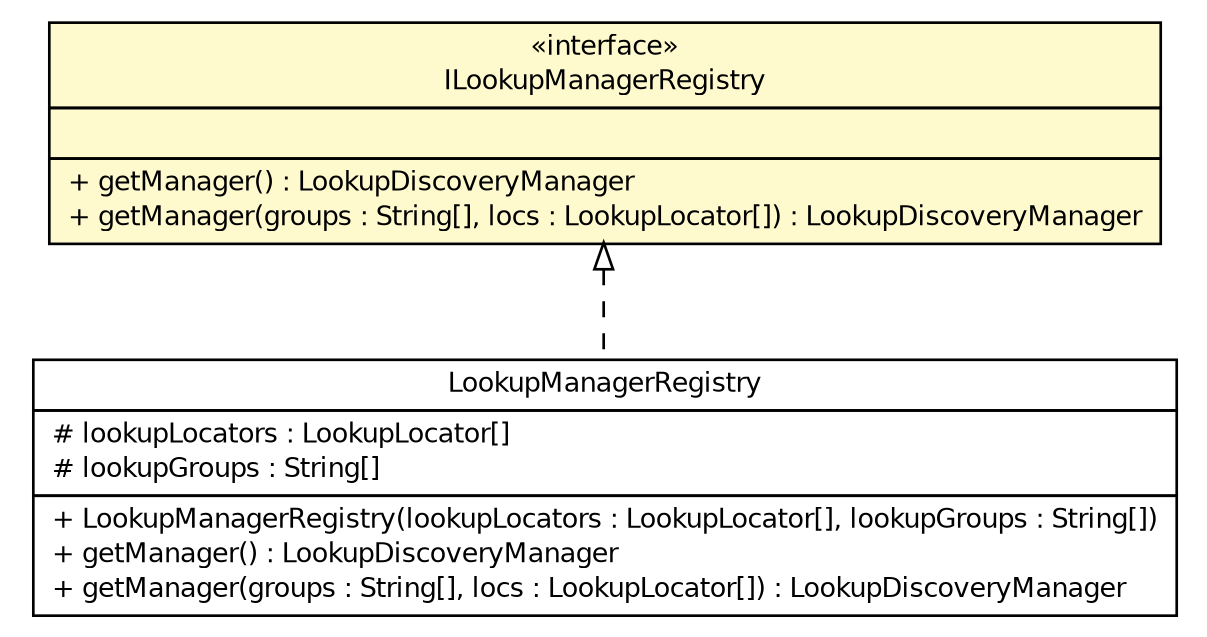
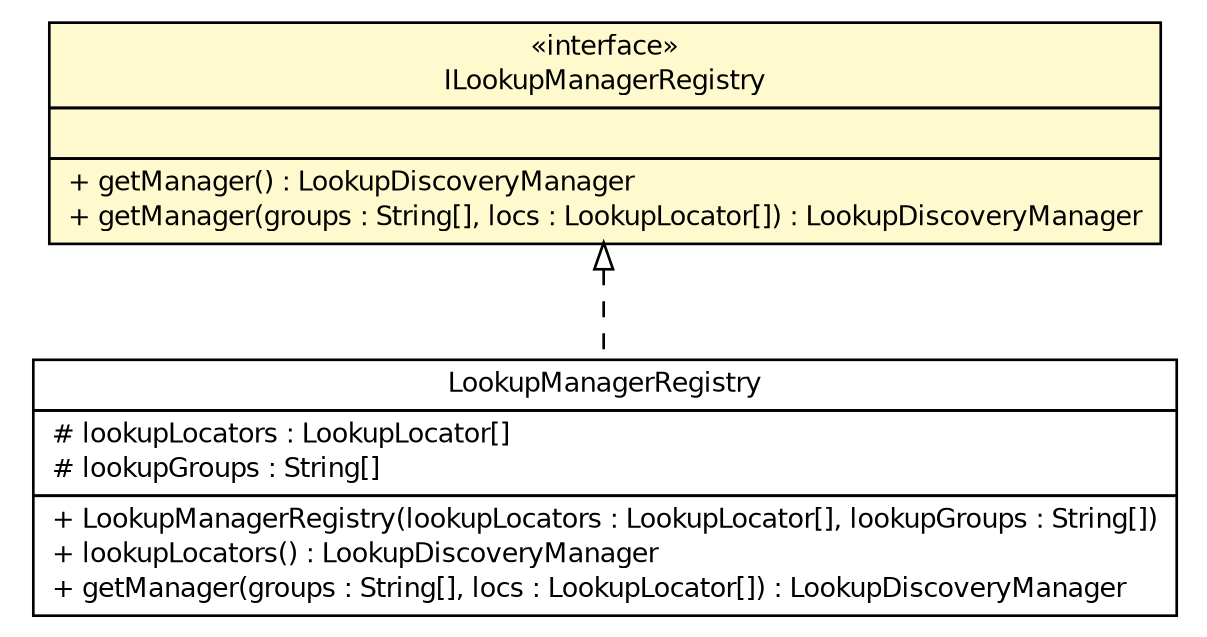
(336, 554) -> (356, 554)
